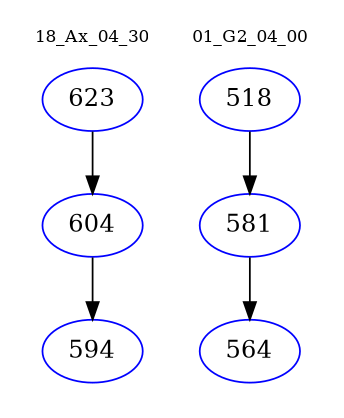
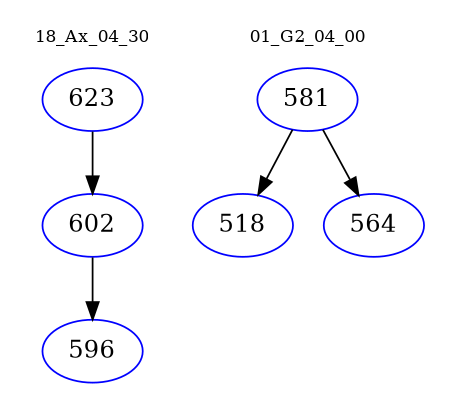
(250, 154) -> (280, 154)
(93, 225) -> (93, 225)
(93, 351) -> (93, 351)
